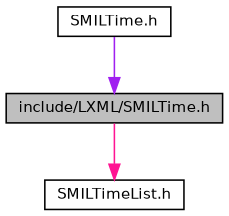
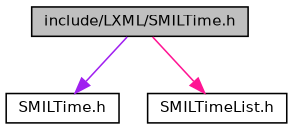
(114, 57) -> (107, 59)
